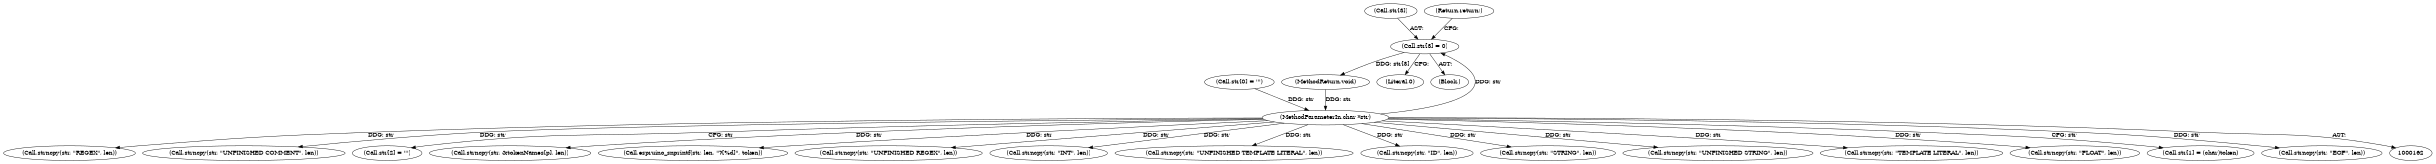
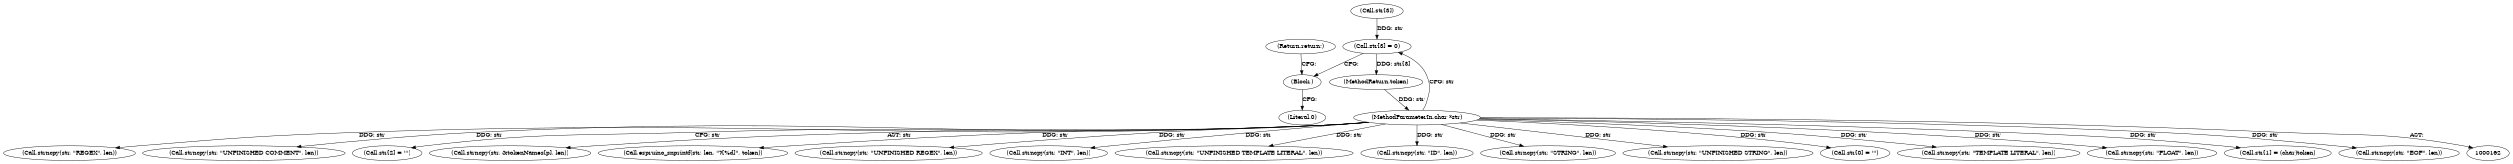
(1443, 27) -> (1301, 62)
(1418, 29) -> (1390, 29)
(1414, 63) -> (1302, 98)
(1446, 64) -> (1352, 64)
(1326, 82) -> (1376, 82)
(1488, 82) -> (1442, 82)
(1280, 99) -> (1652, 130)
(869, 135) -> (899, 135)
(2064, 135) -> (2143, 135)
